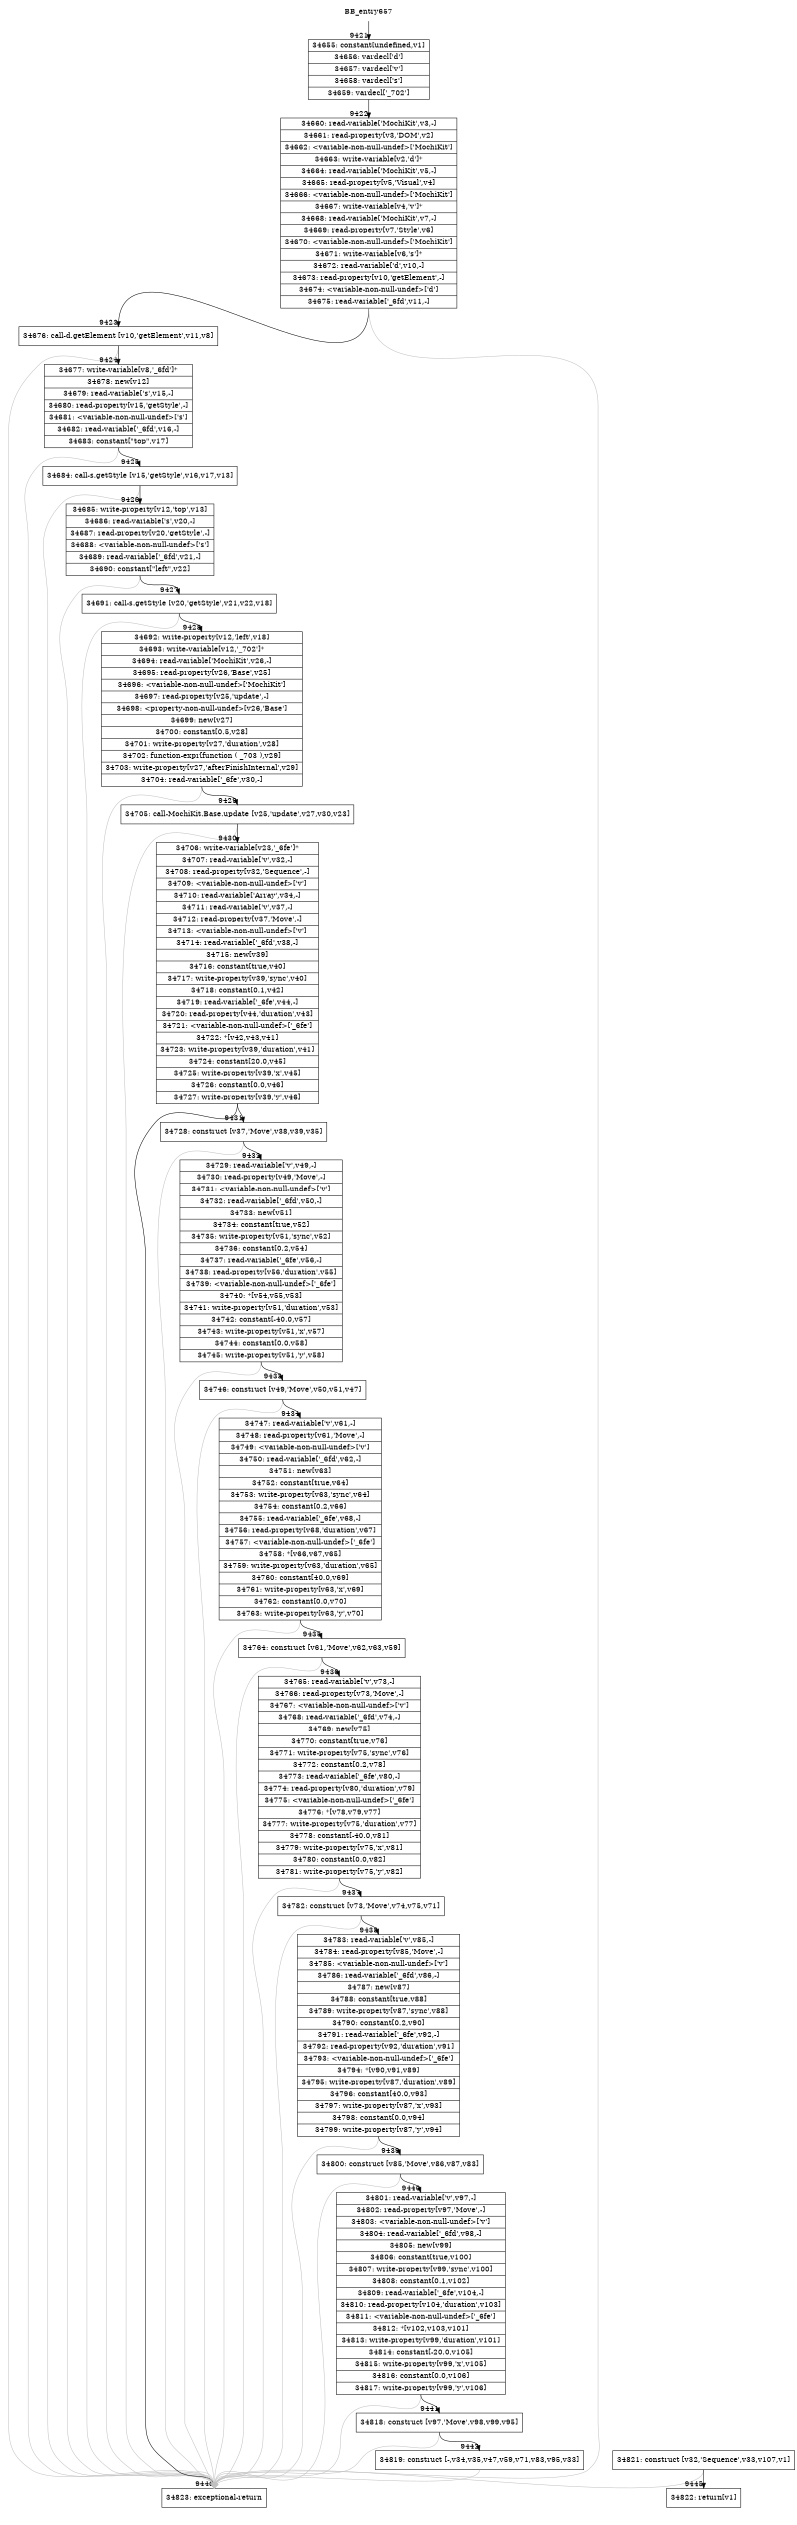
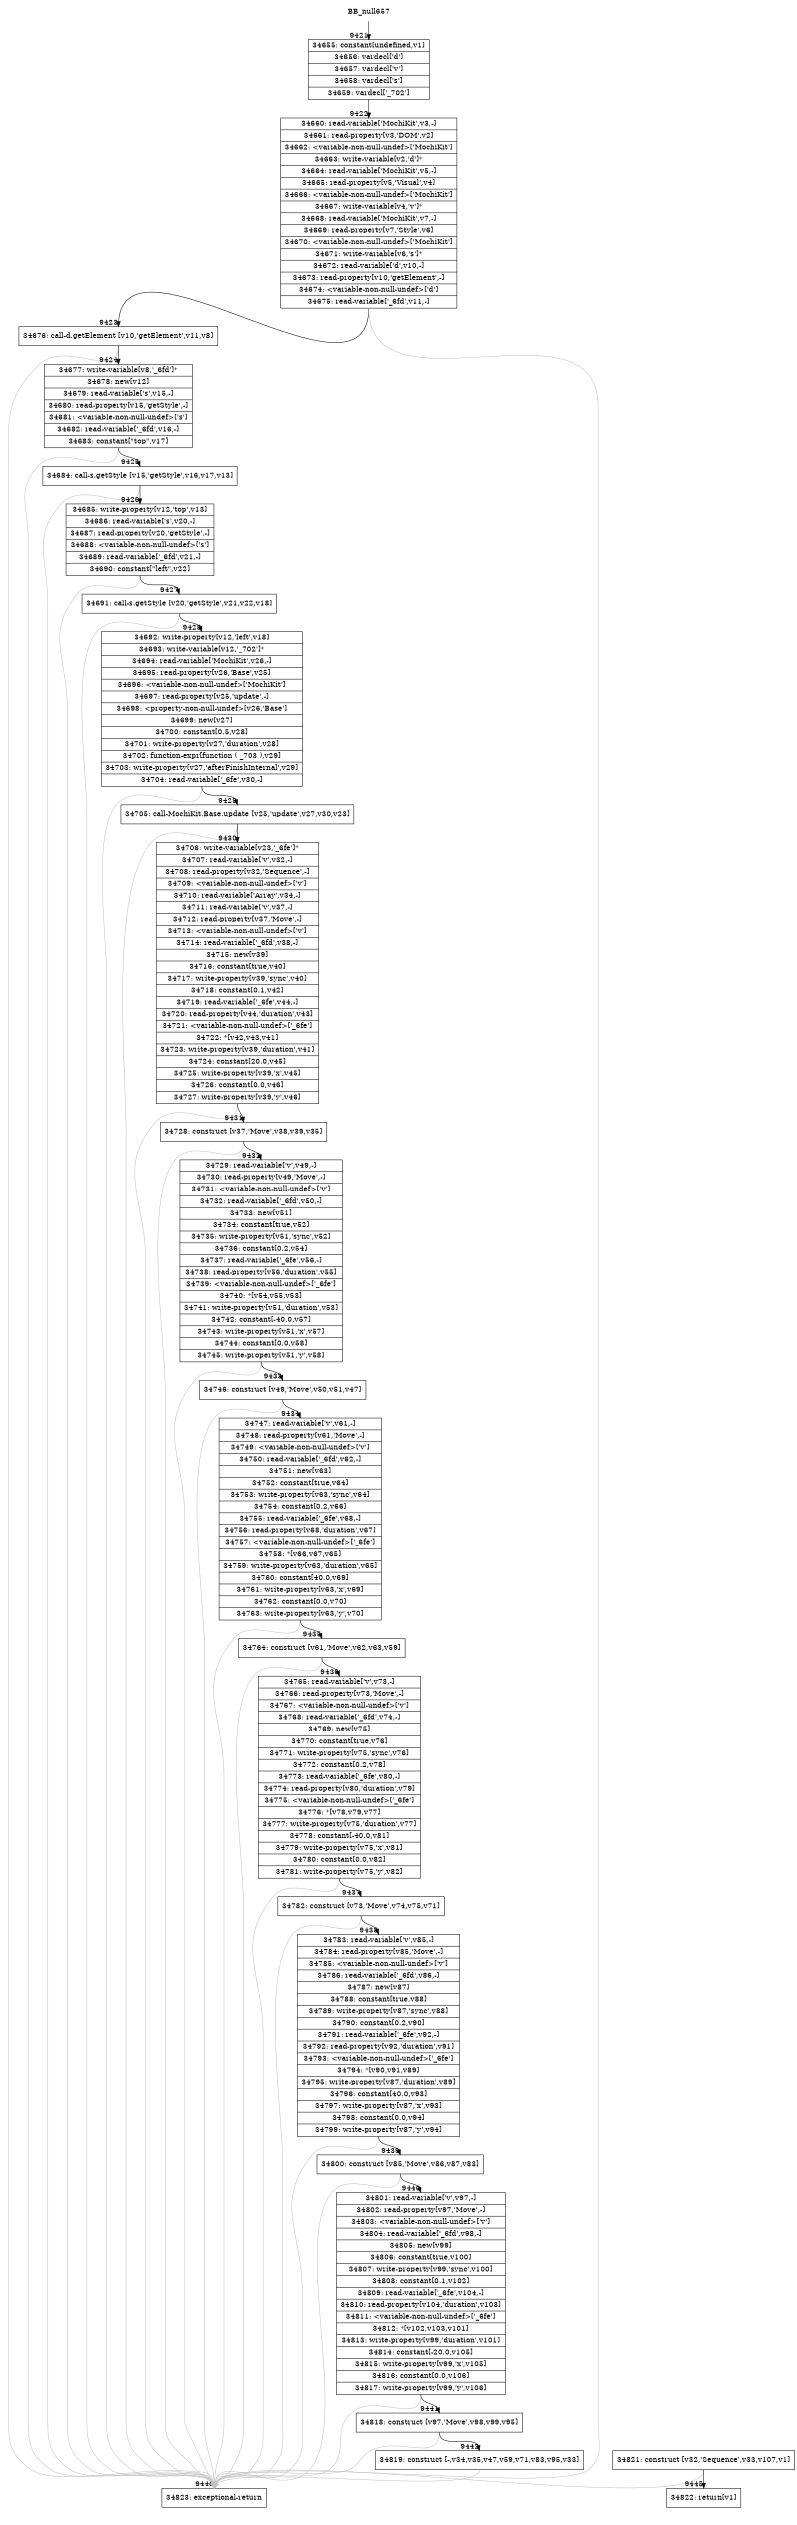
(369, 12) -> (369, 12)
(146, 1772) -> (146, 1772)
